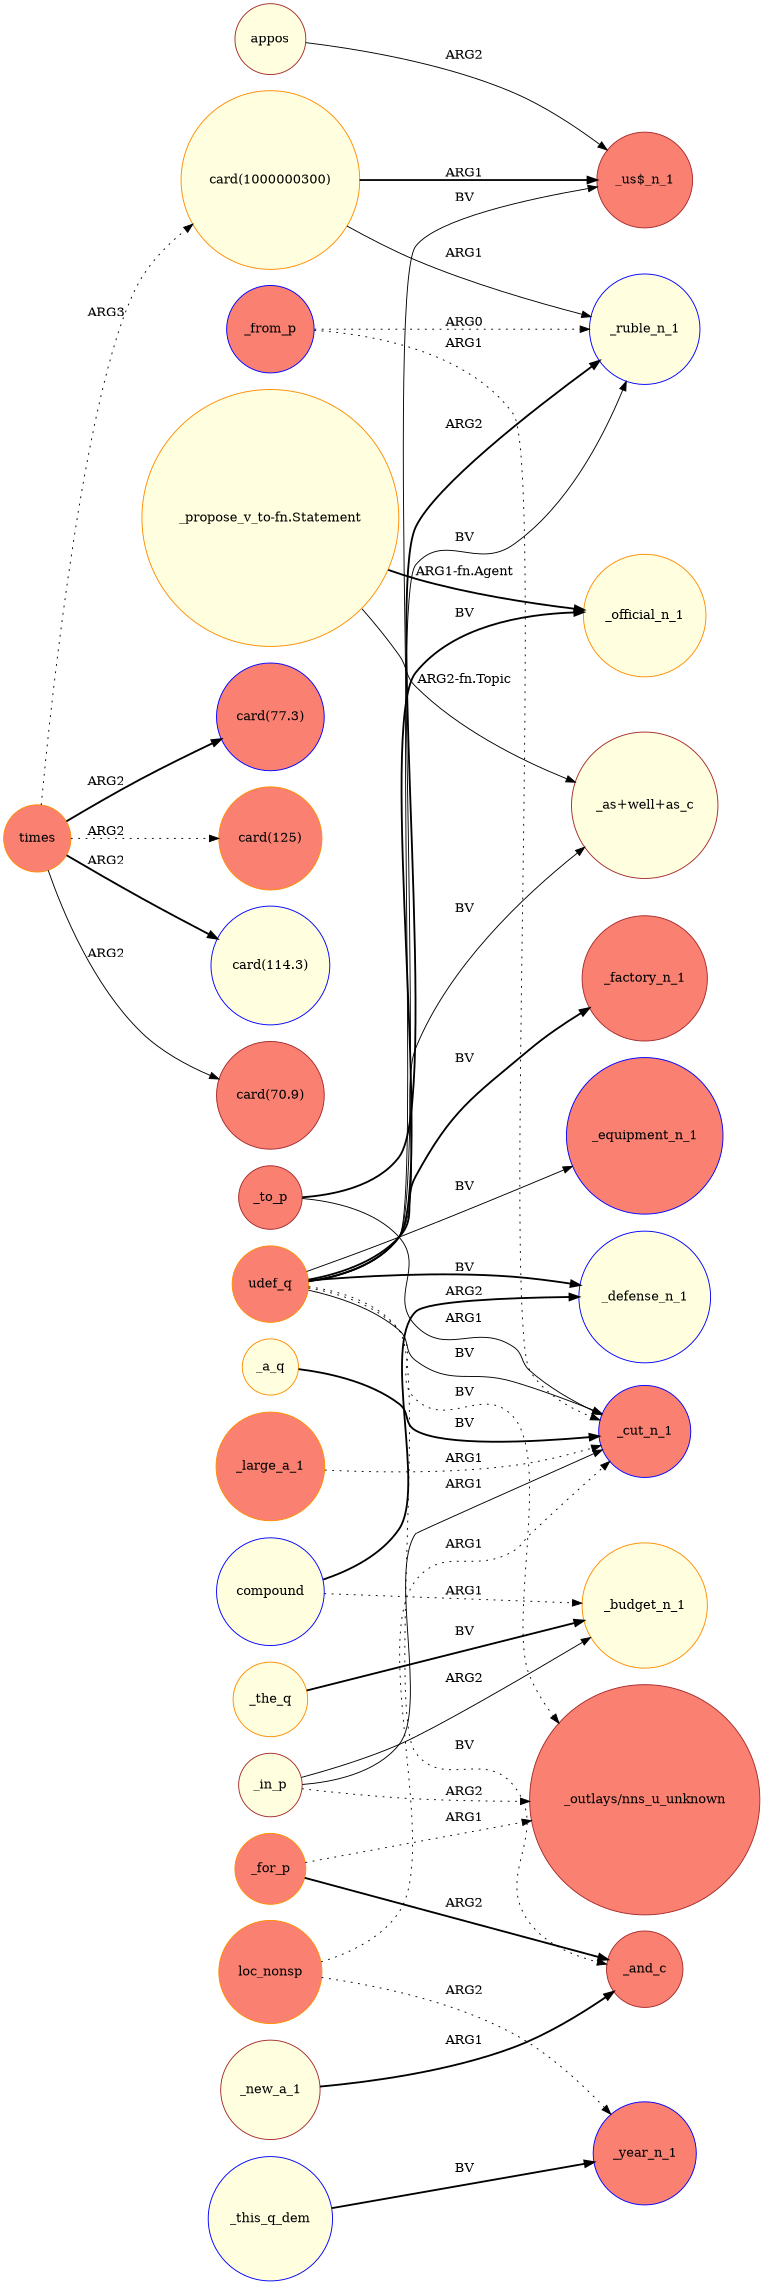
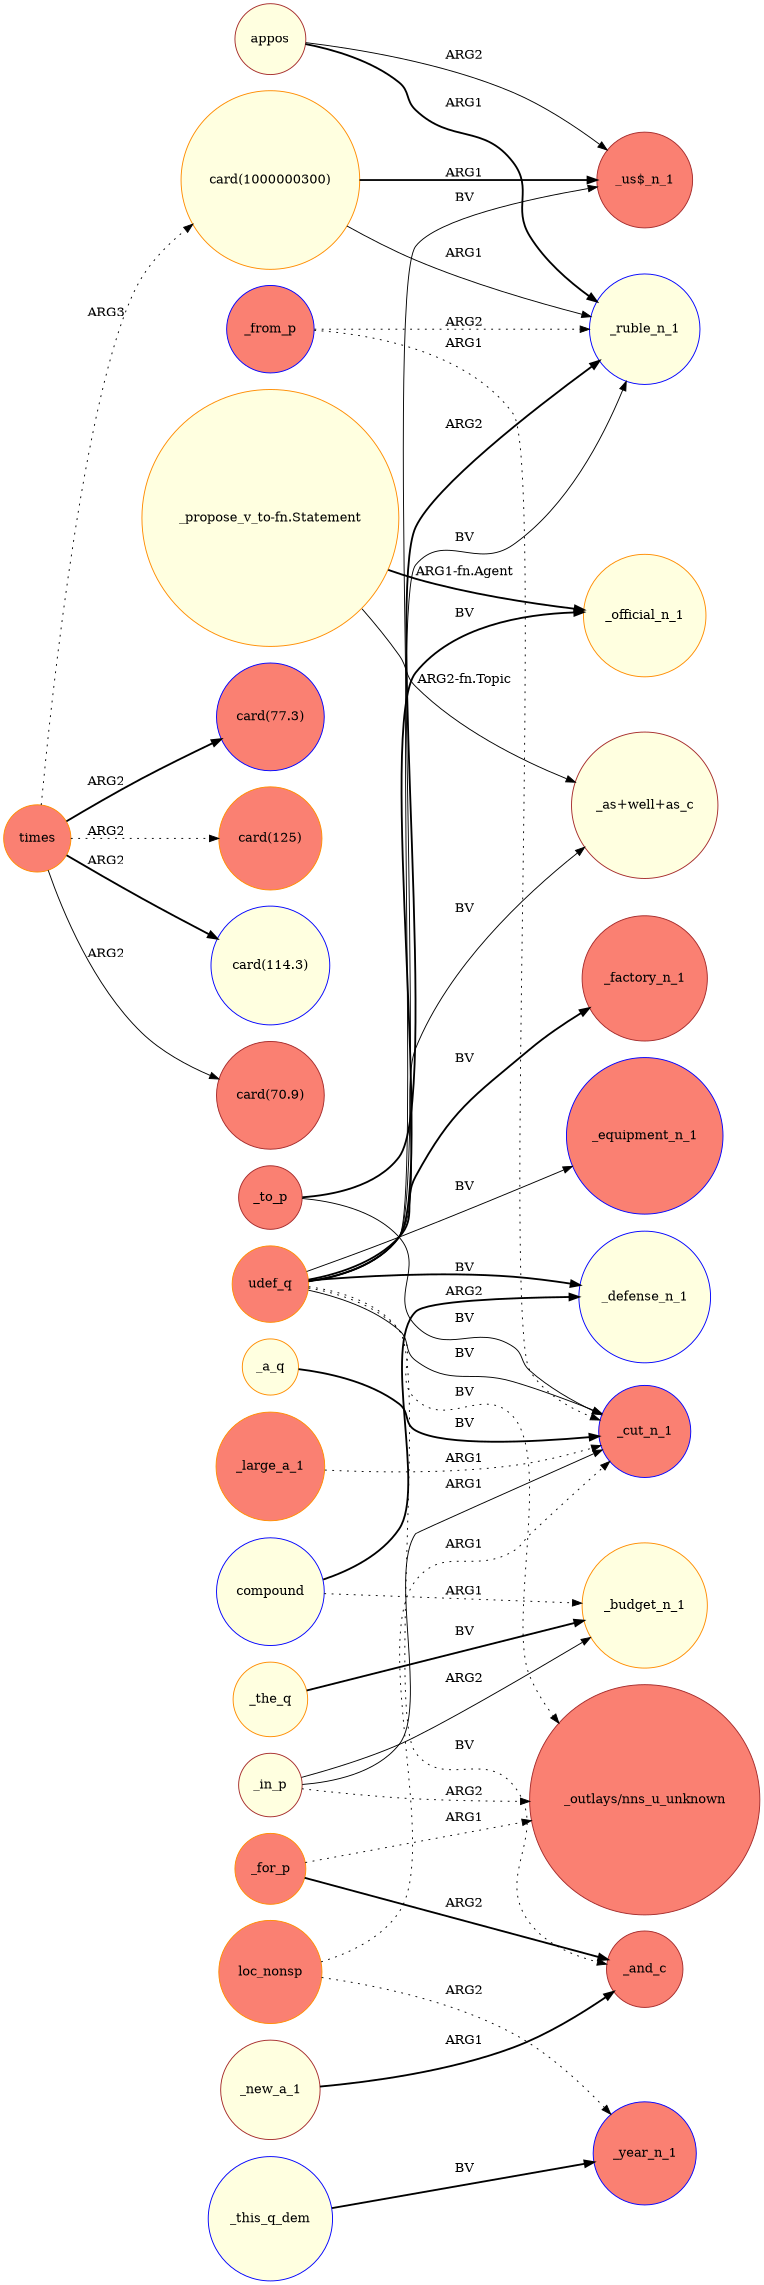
none -> (479, 138)
(464, 322) -> (464, 322)
(464, 1319) -> (464, 1319)
